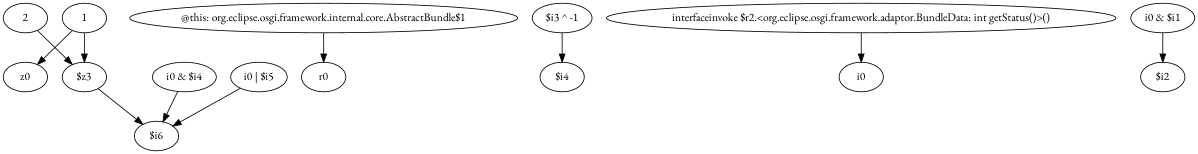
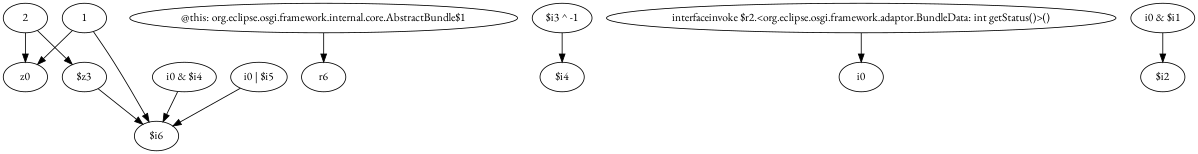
none -> (25, 44)
(84, 44) -> (120, 73)
(324, 77) -> (324, 77)
